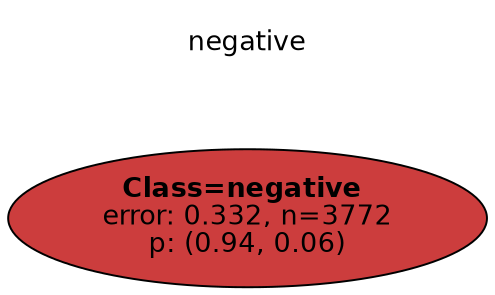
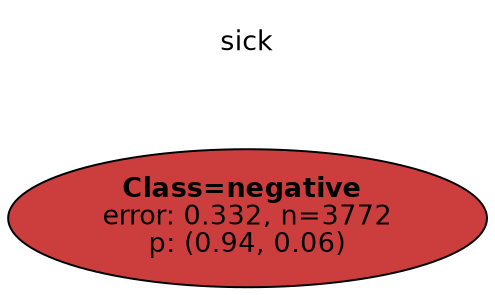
(248, 43) -> (248, 43)
